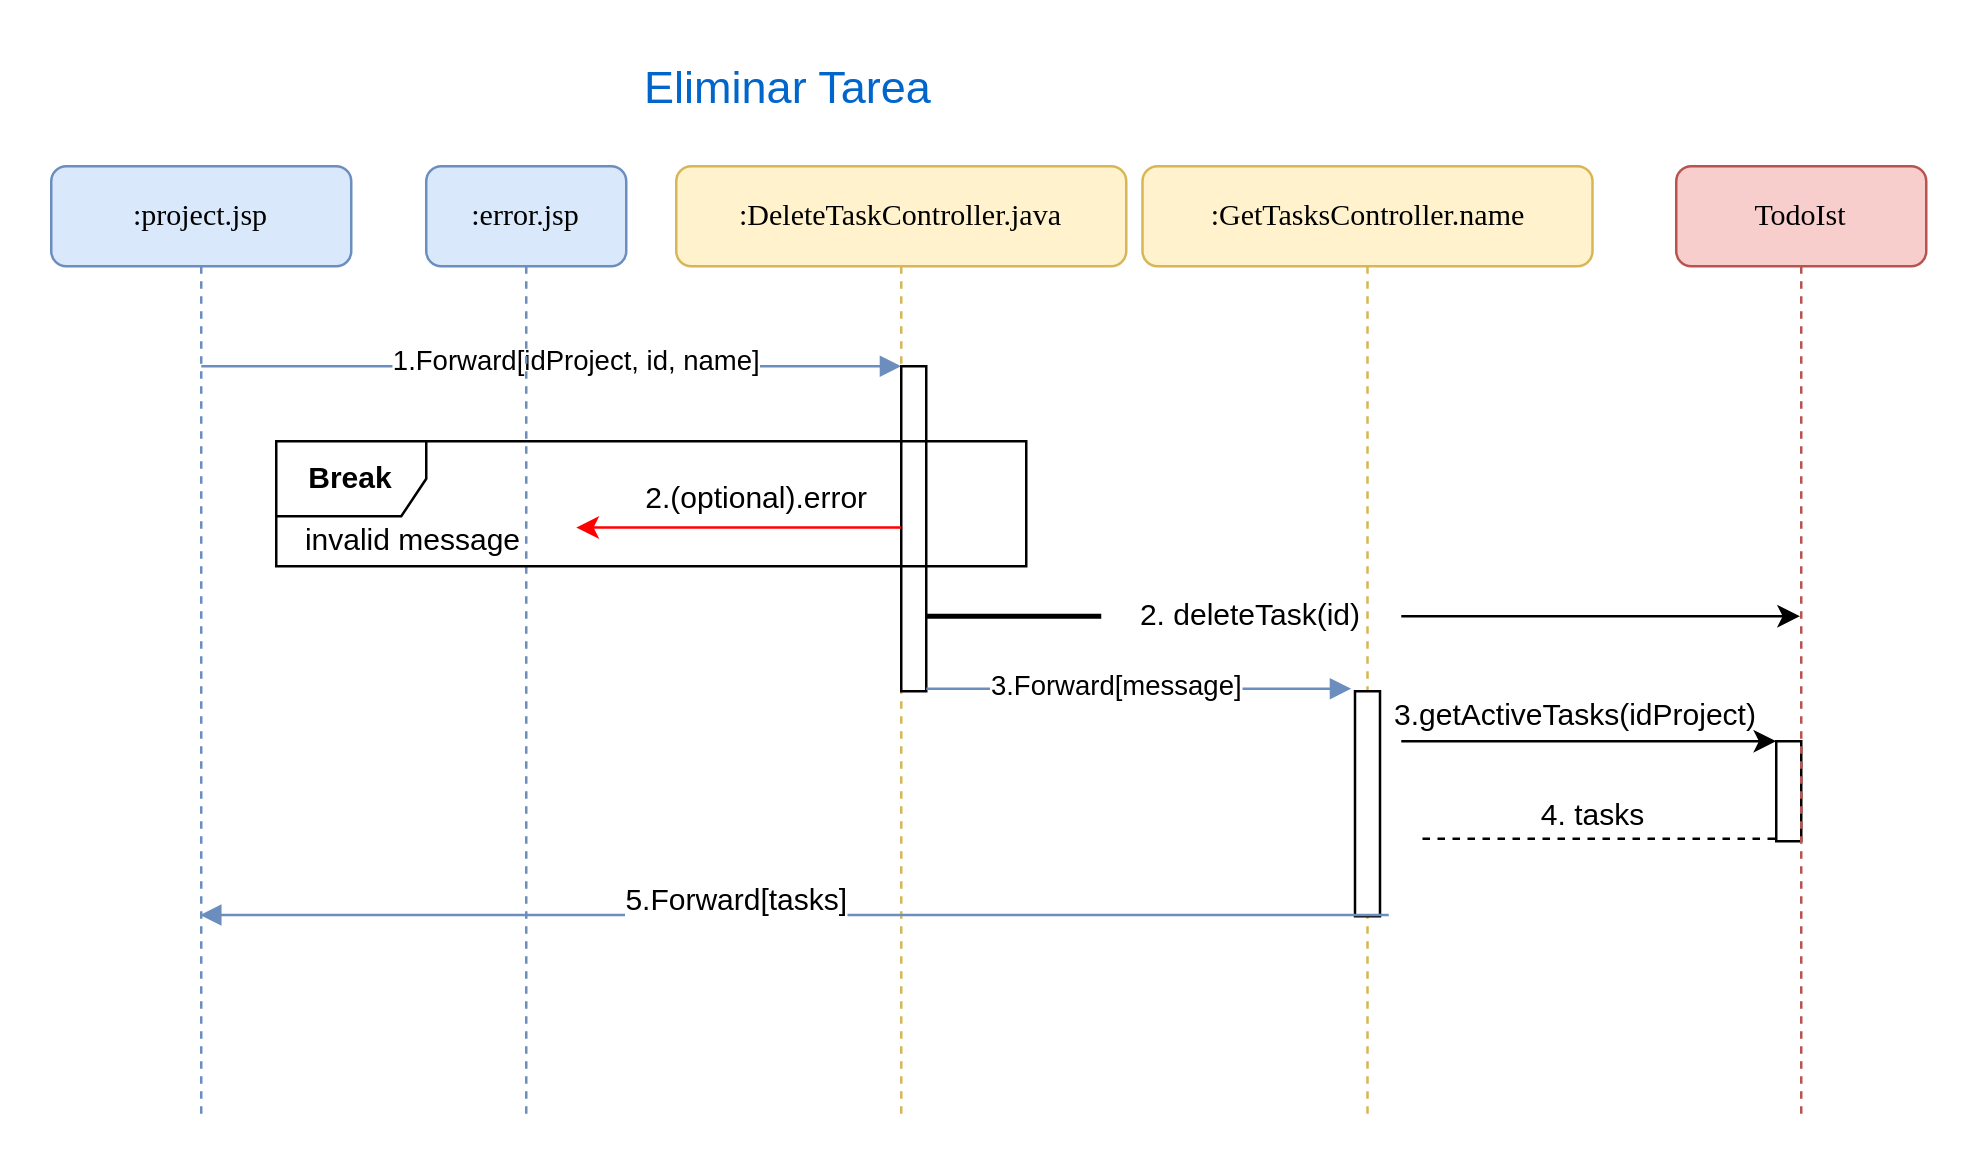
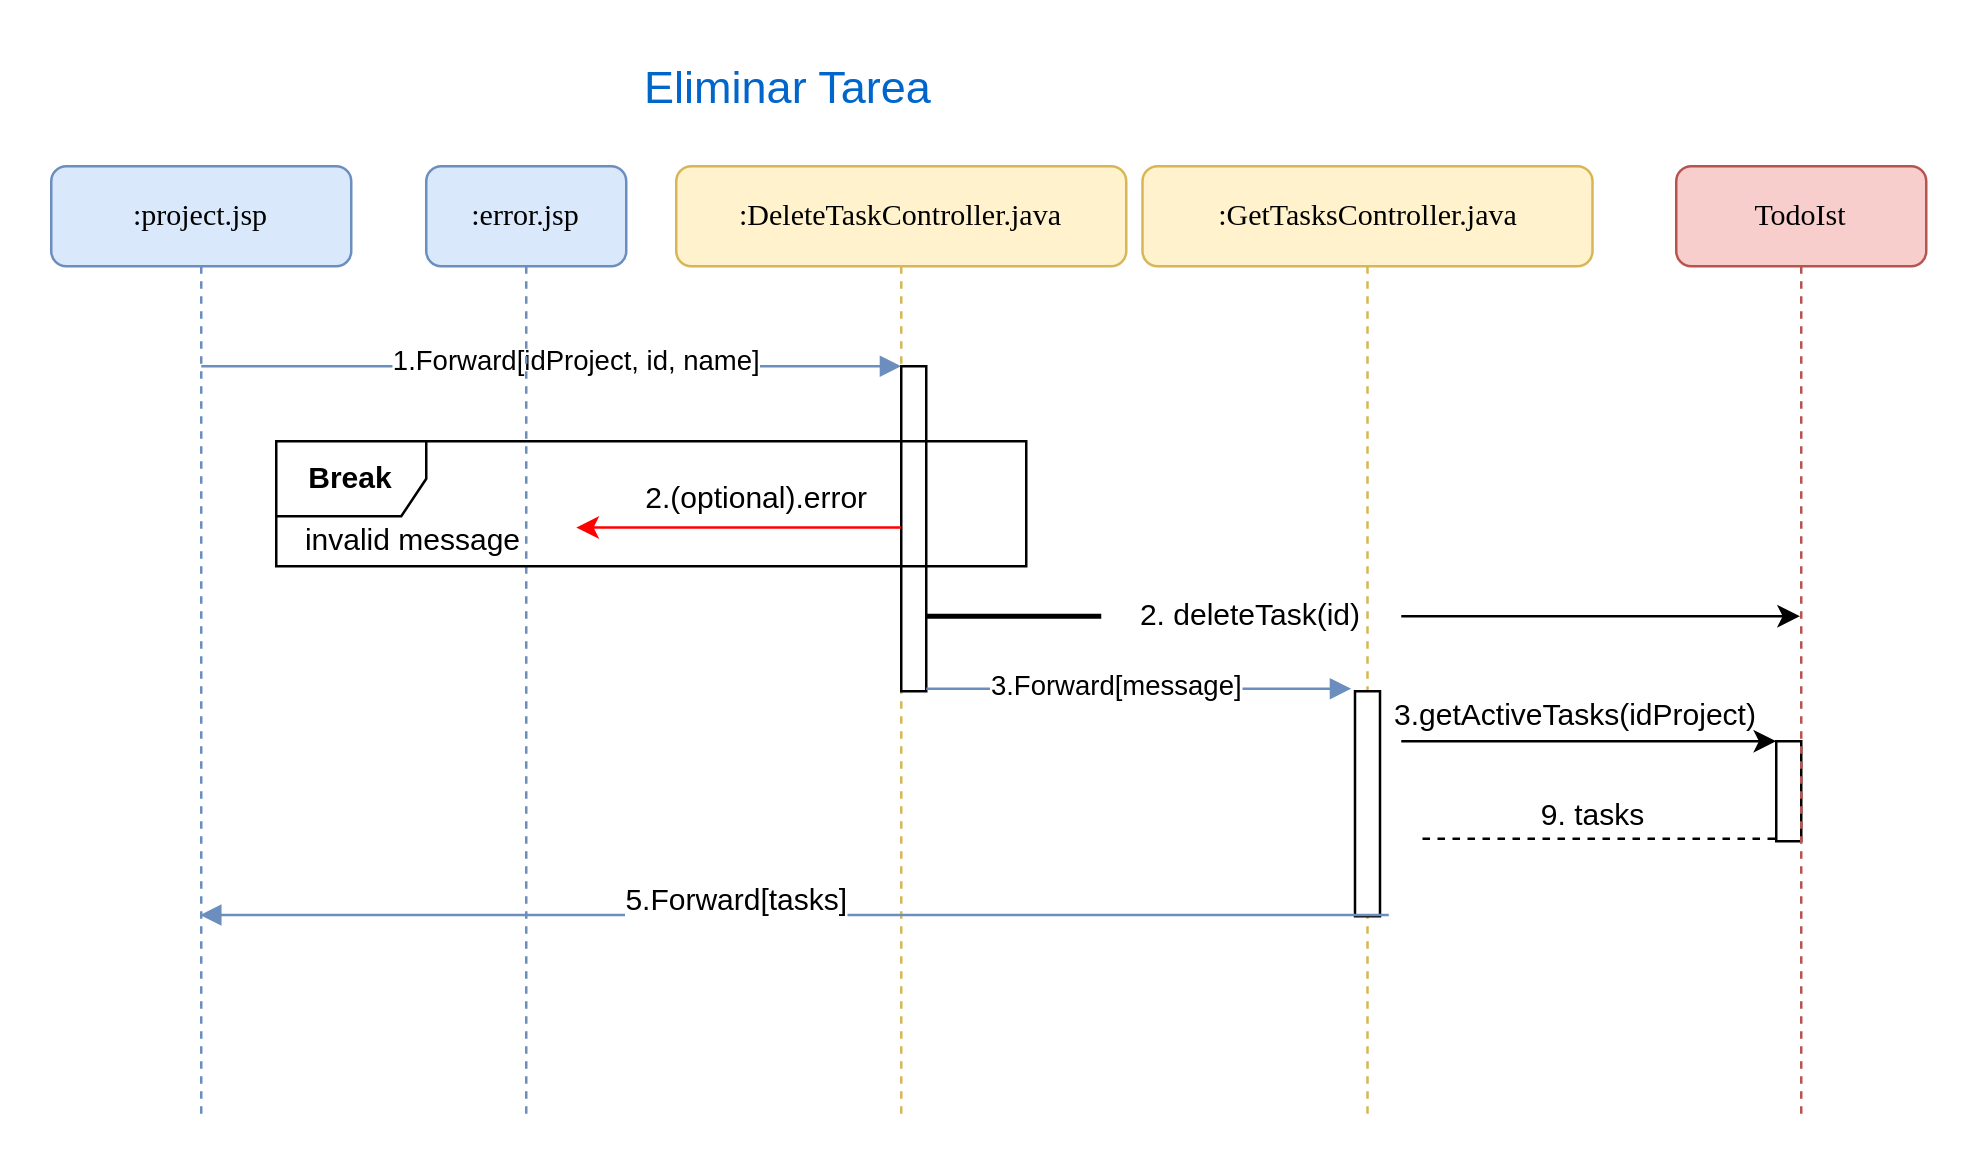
(1369, 216) -> (1369, 216)
(1594, 816) -> (1594, 816)
